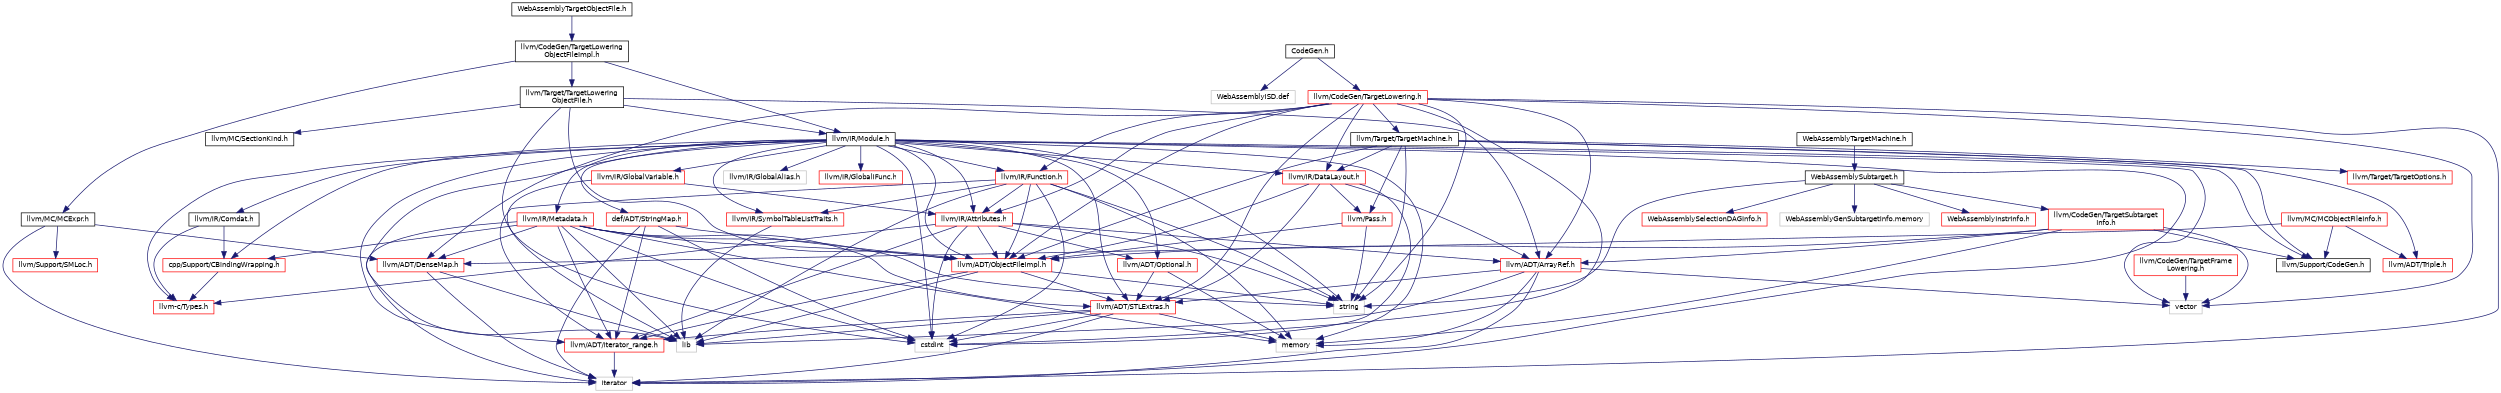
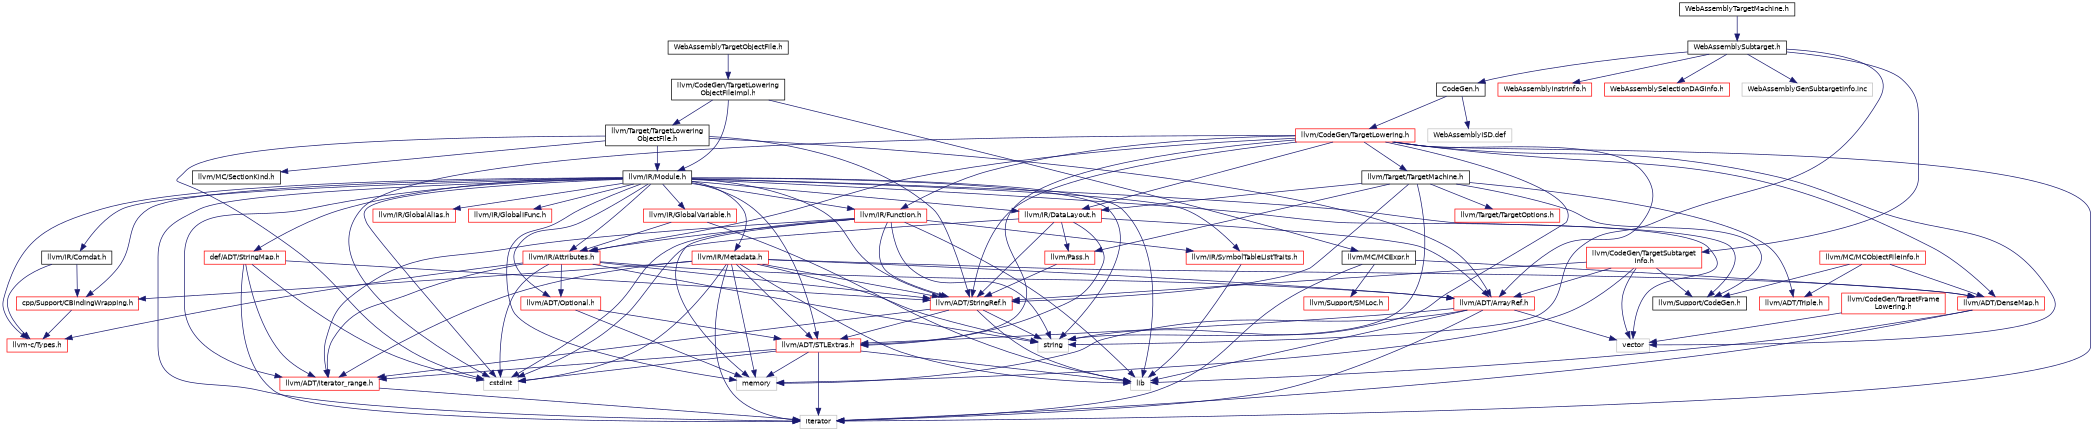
none -> (1586, 63)
(765, 177) -> (414, 216)
(1855, 219) -> (1807, 90)
(1362, 260) -> none
(1002, 265) -> (971, 303)
none -> (1091, 274)
